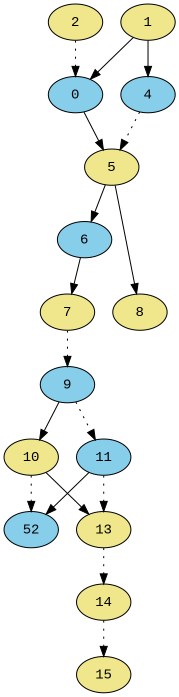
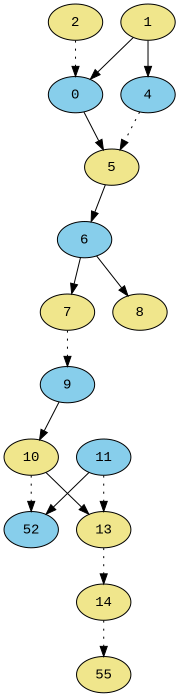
(125, 235) -> (109, 272)
(83, 416) -> none
(104, 675) -> (104, 675)
